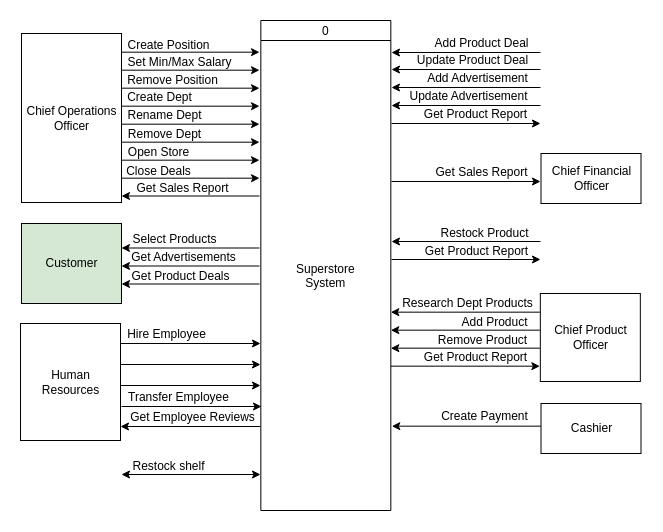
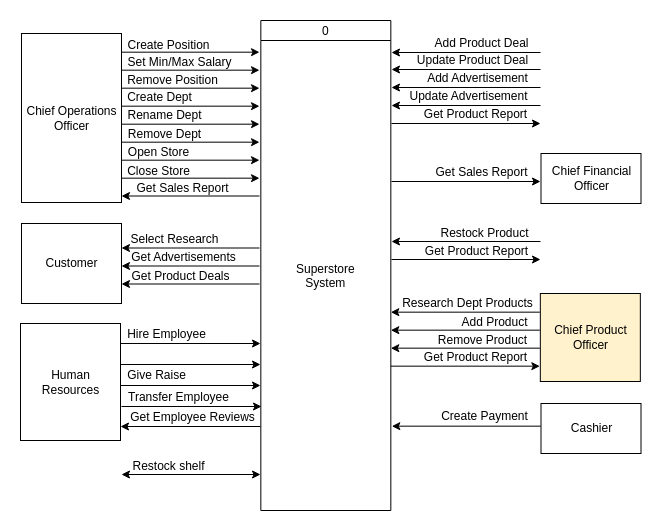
(159, 172) -> (159, 172)
(175, 240) -> (175, 240)
(72, 264) -> (72, 264)
(590, 338) -> (590, 338)
none -> (157, 376)
